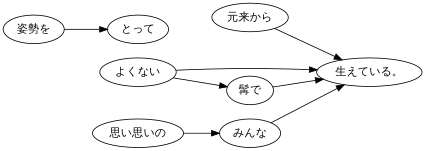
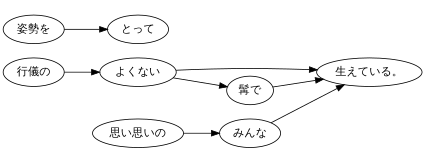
(250, 17) -> none
none -> (34, 72)
